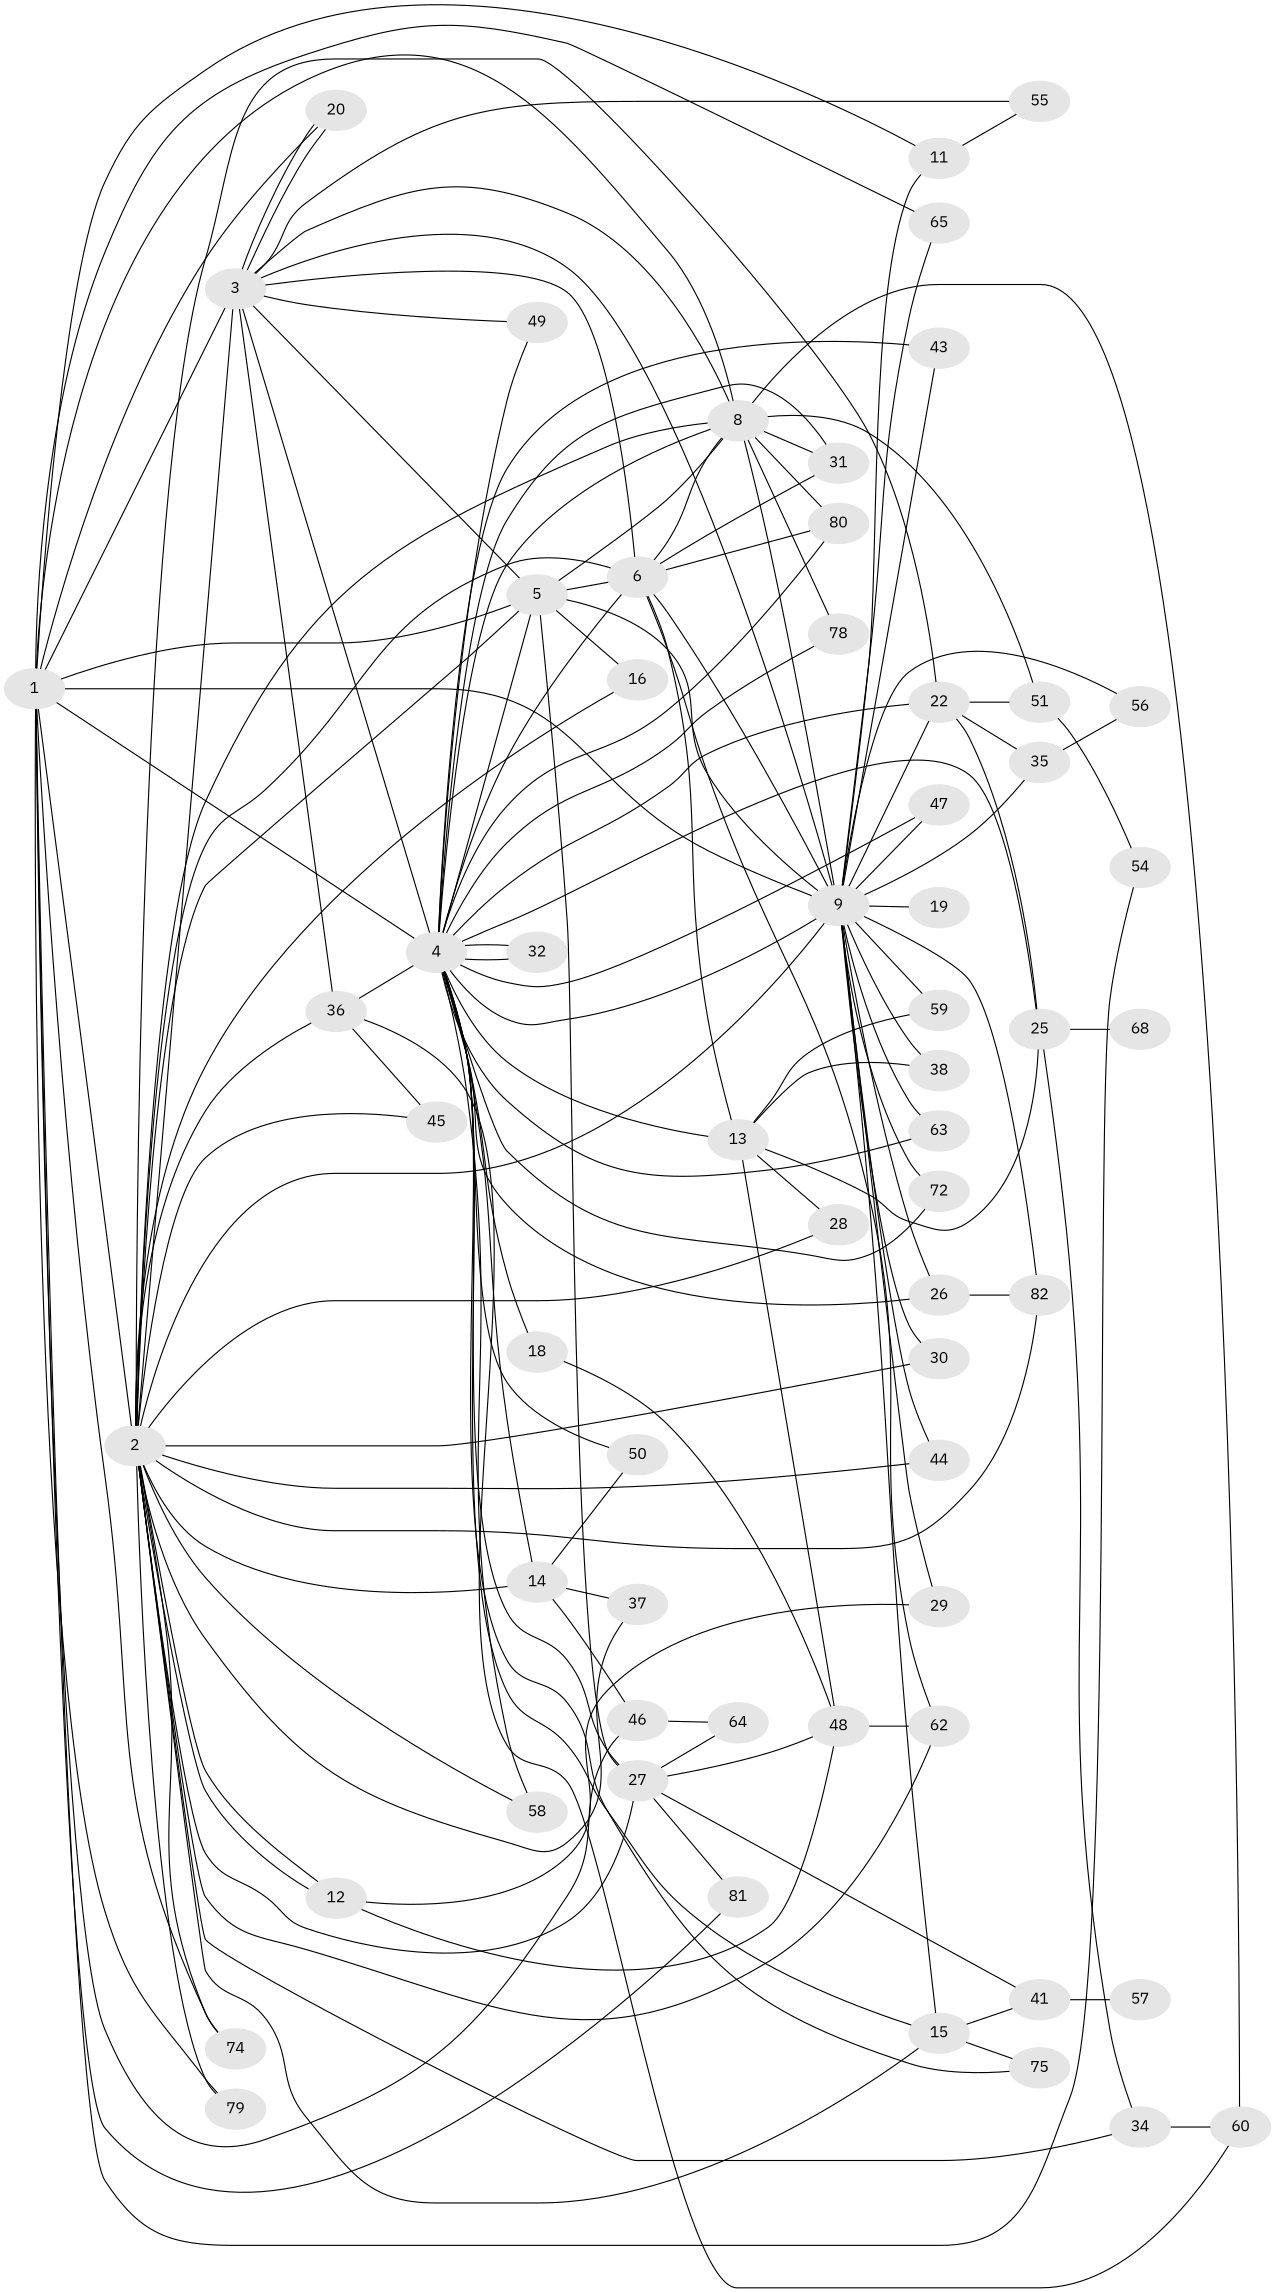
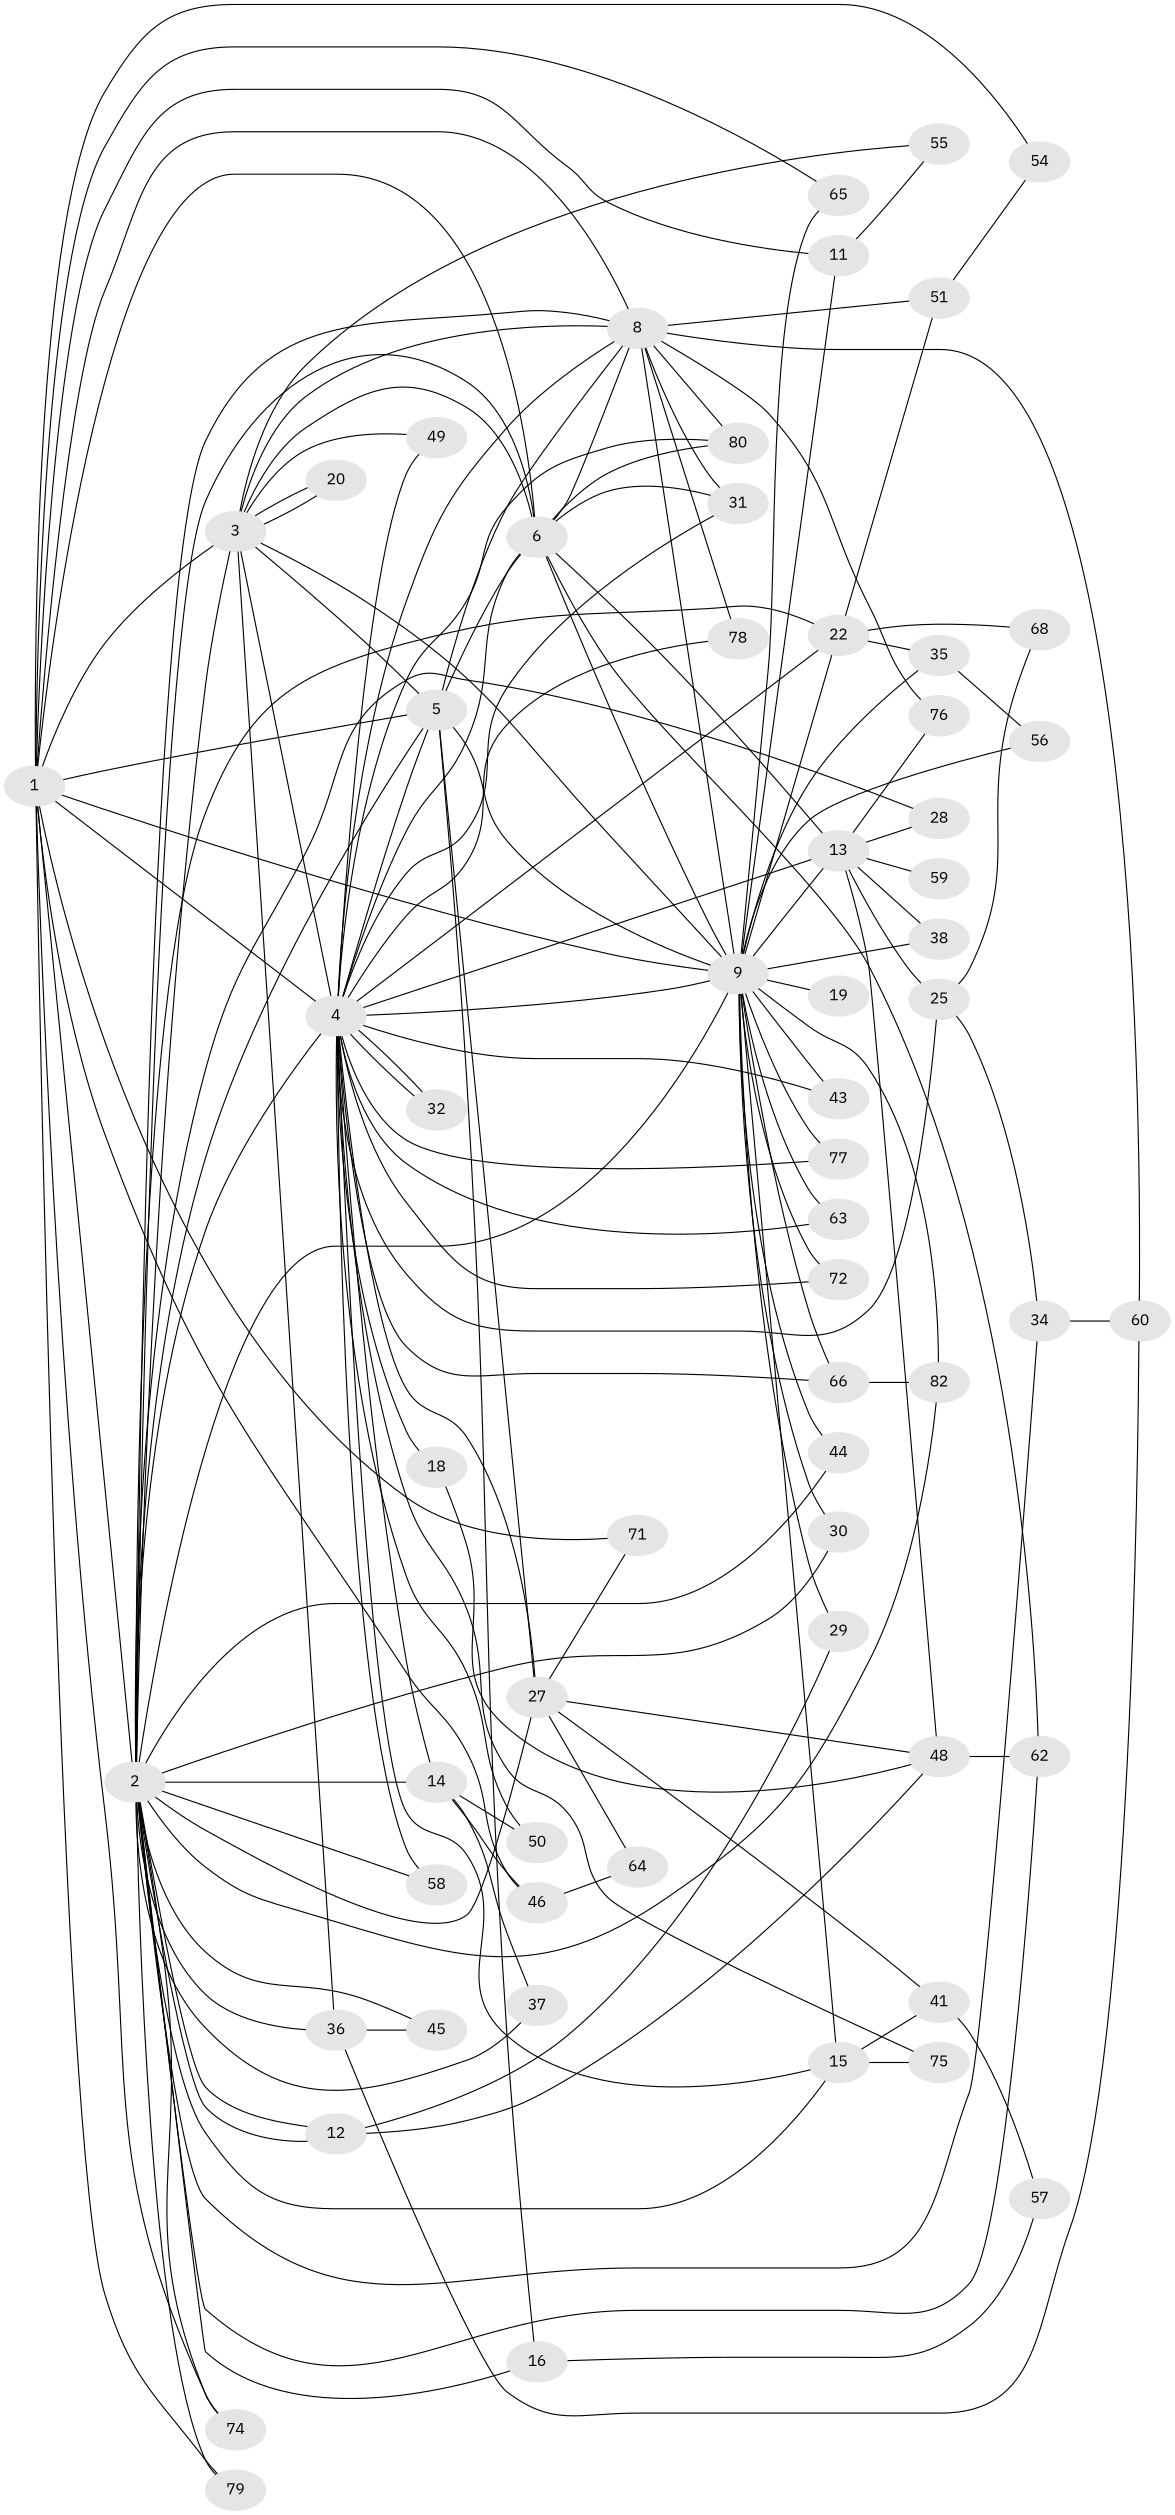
(141, 378) -> (185, 202)
none -> (939, 716)
(992, 794) -> (939, 624)
(939, 805) -> (839, 1159)
(889, 958) -> (788, 912)
(386, 982) -> (167, 1380)
(939, 1295) -> (839, 1382)
(738, 1897) -> (638, 1535)
none -> (836, 2357)
